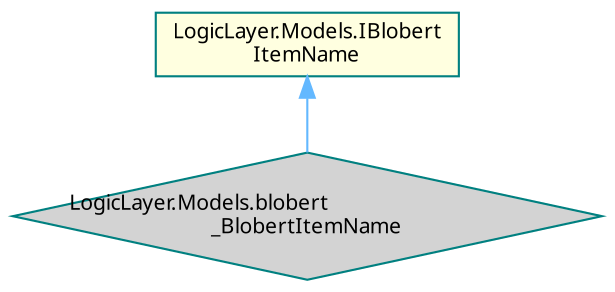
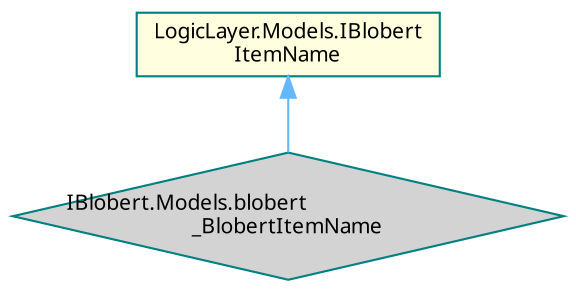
(307, 216) -> (288, 216)
